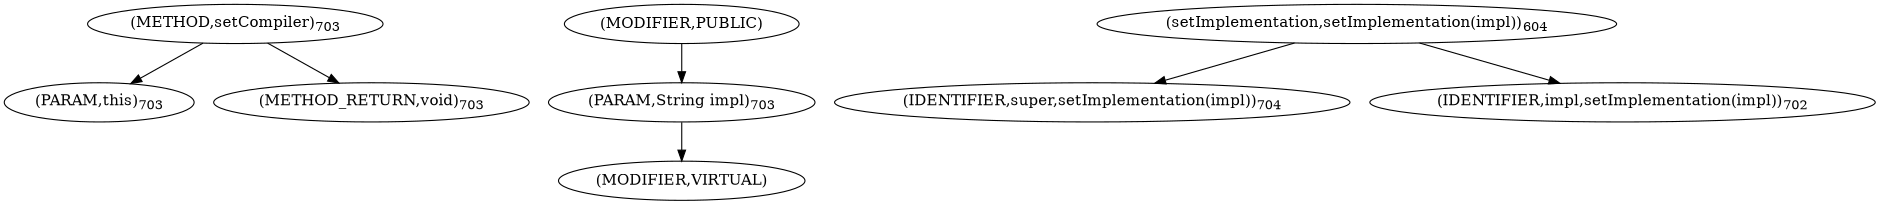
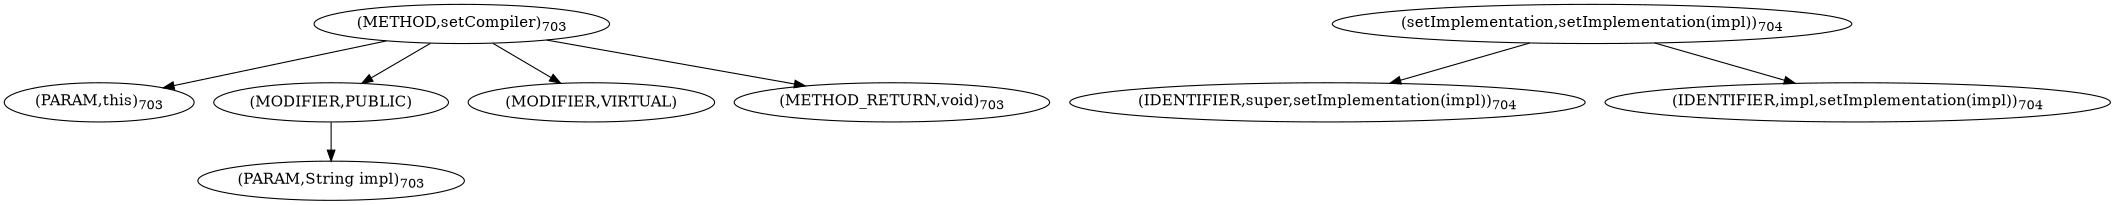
(1535, 22) -> (1771, 22)
none -> (401, 61)
(1796, 101) -> (2031, 101)
(682, 136) -> (522, 60)
